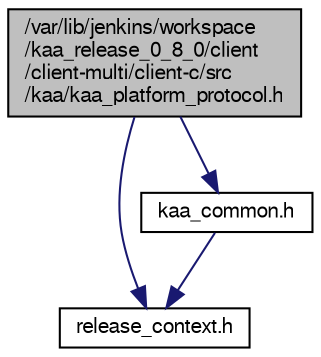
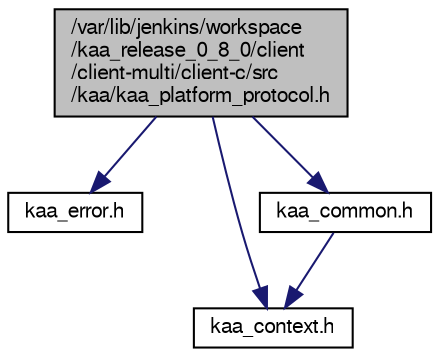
none -> (75, 212)
(155, 328) -> (273, 328)
